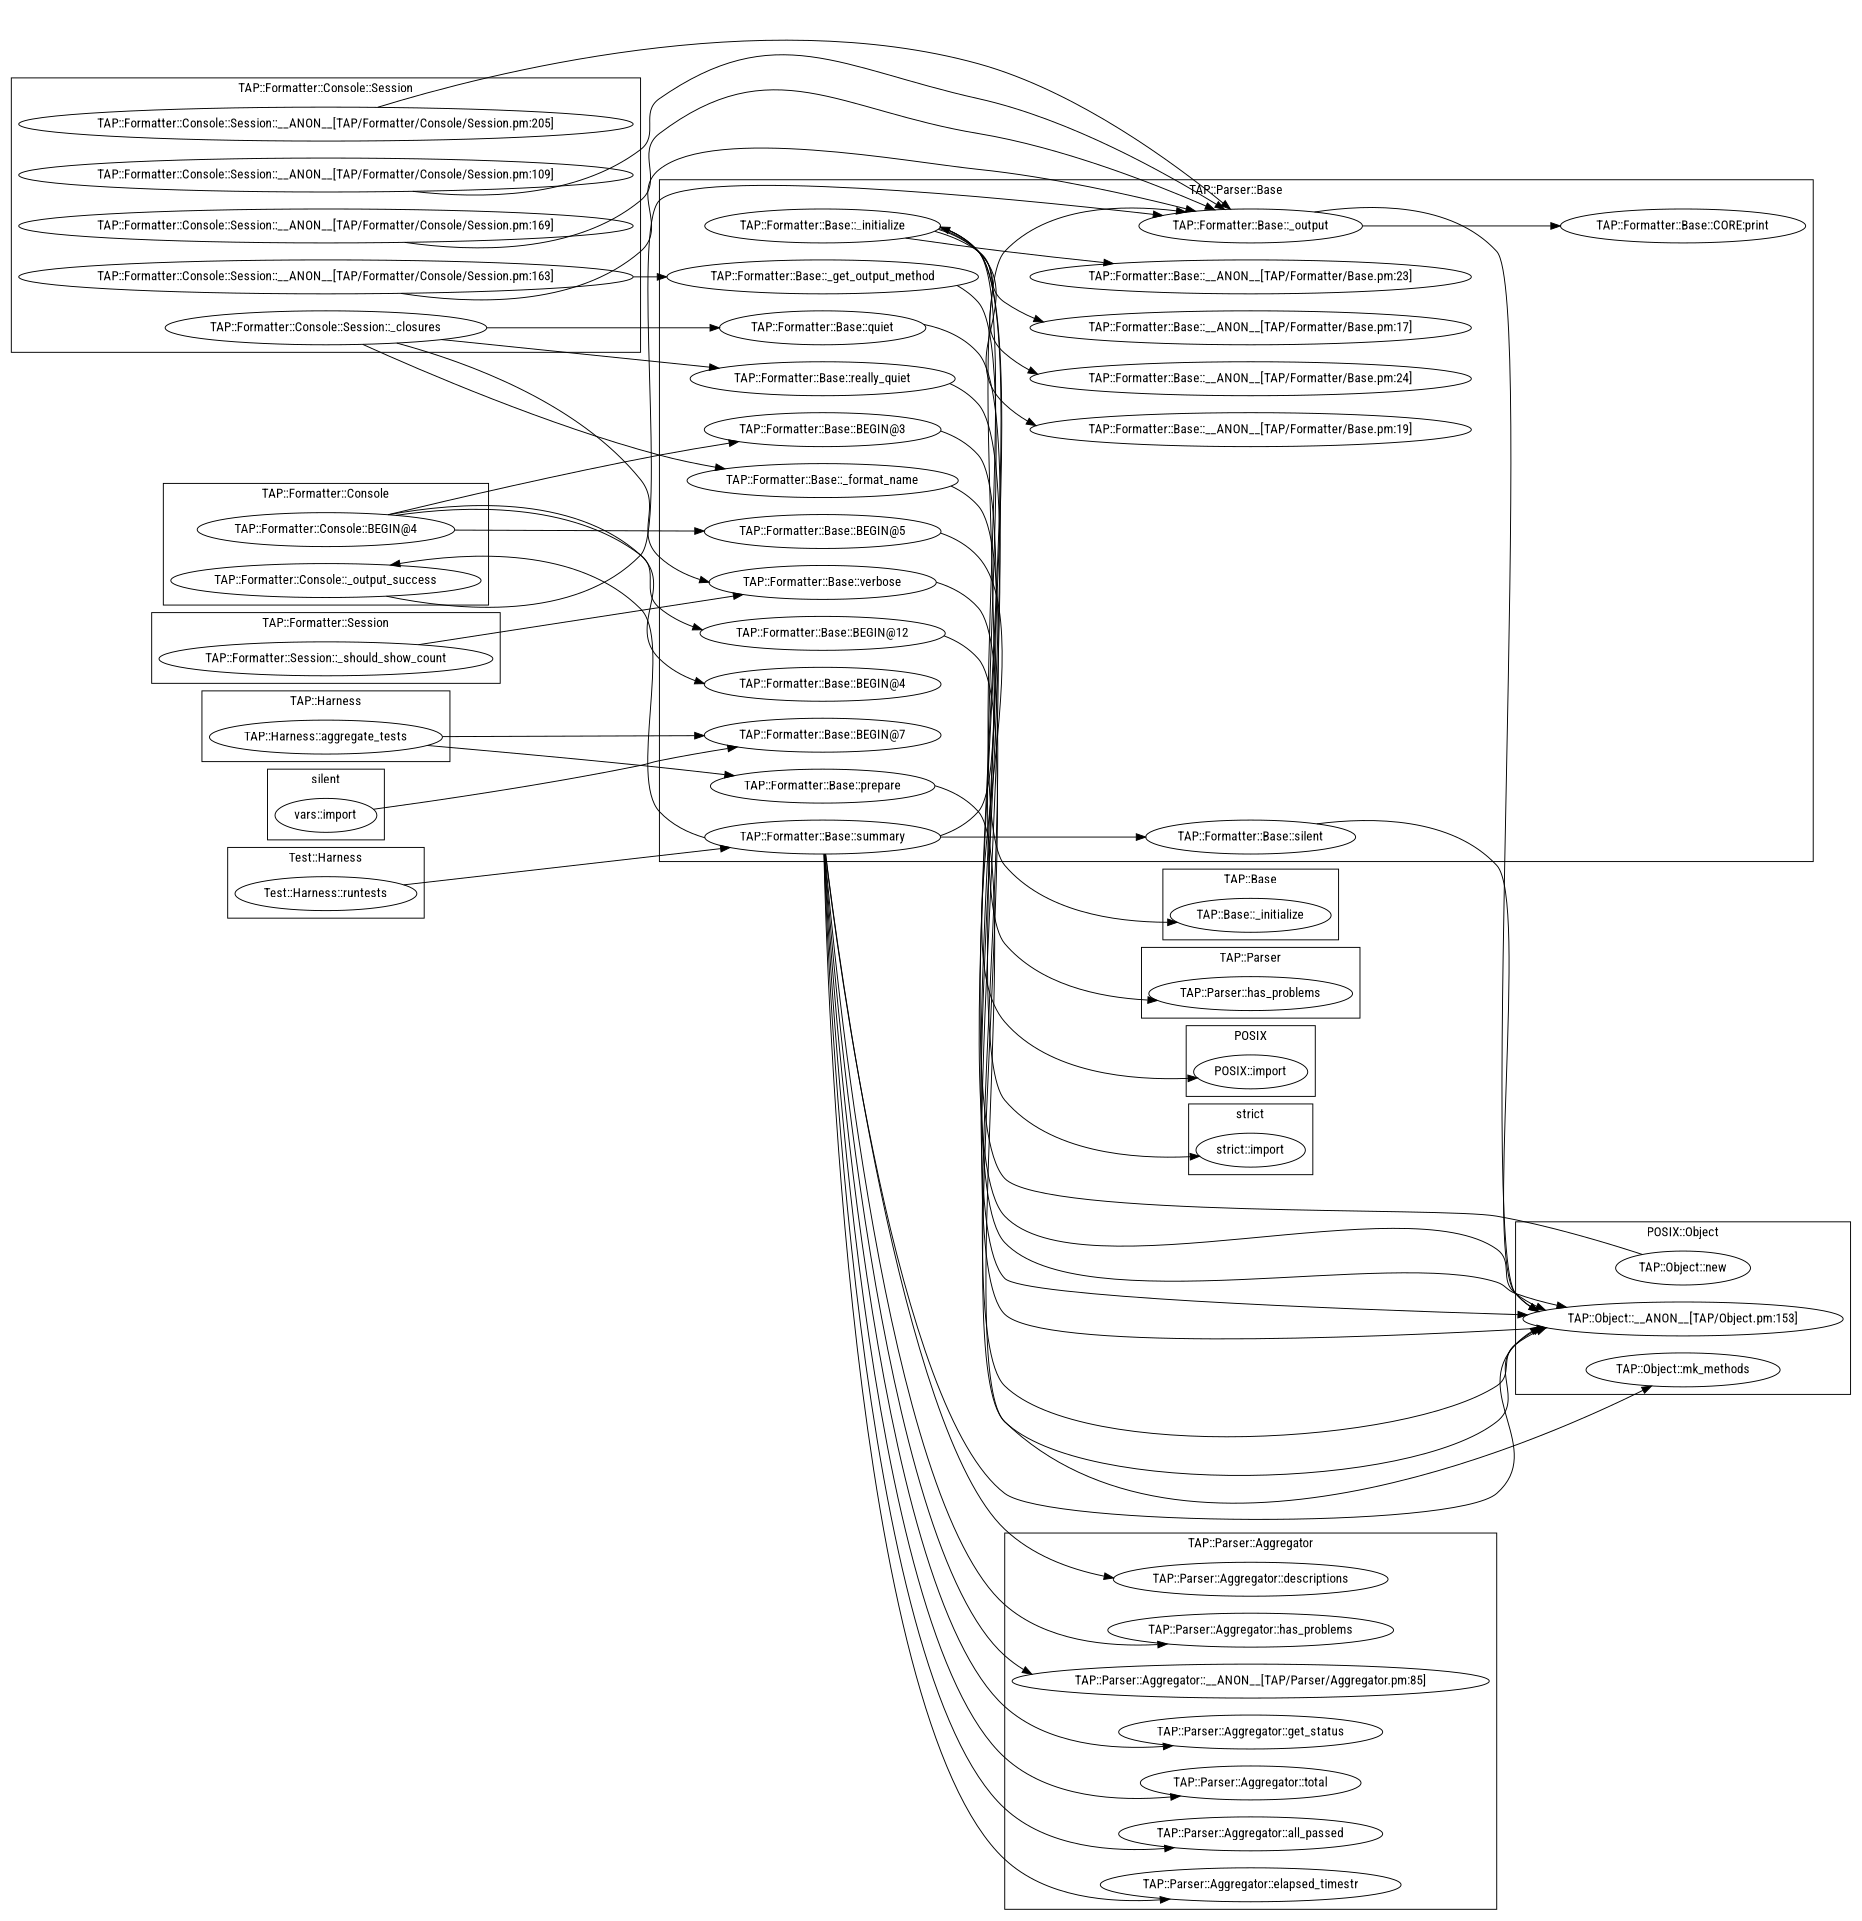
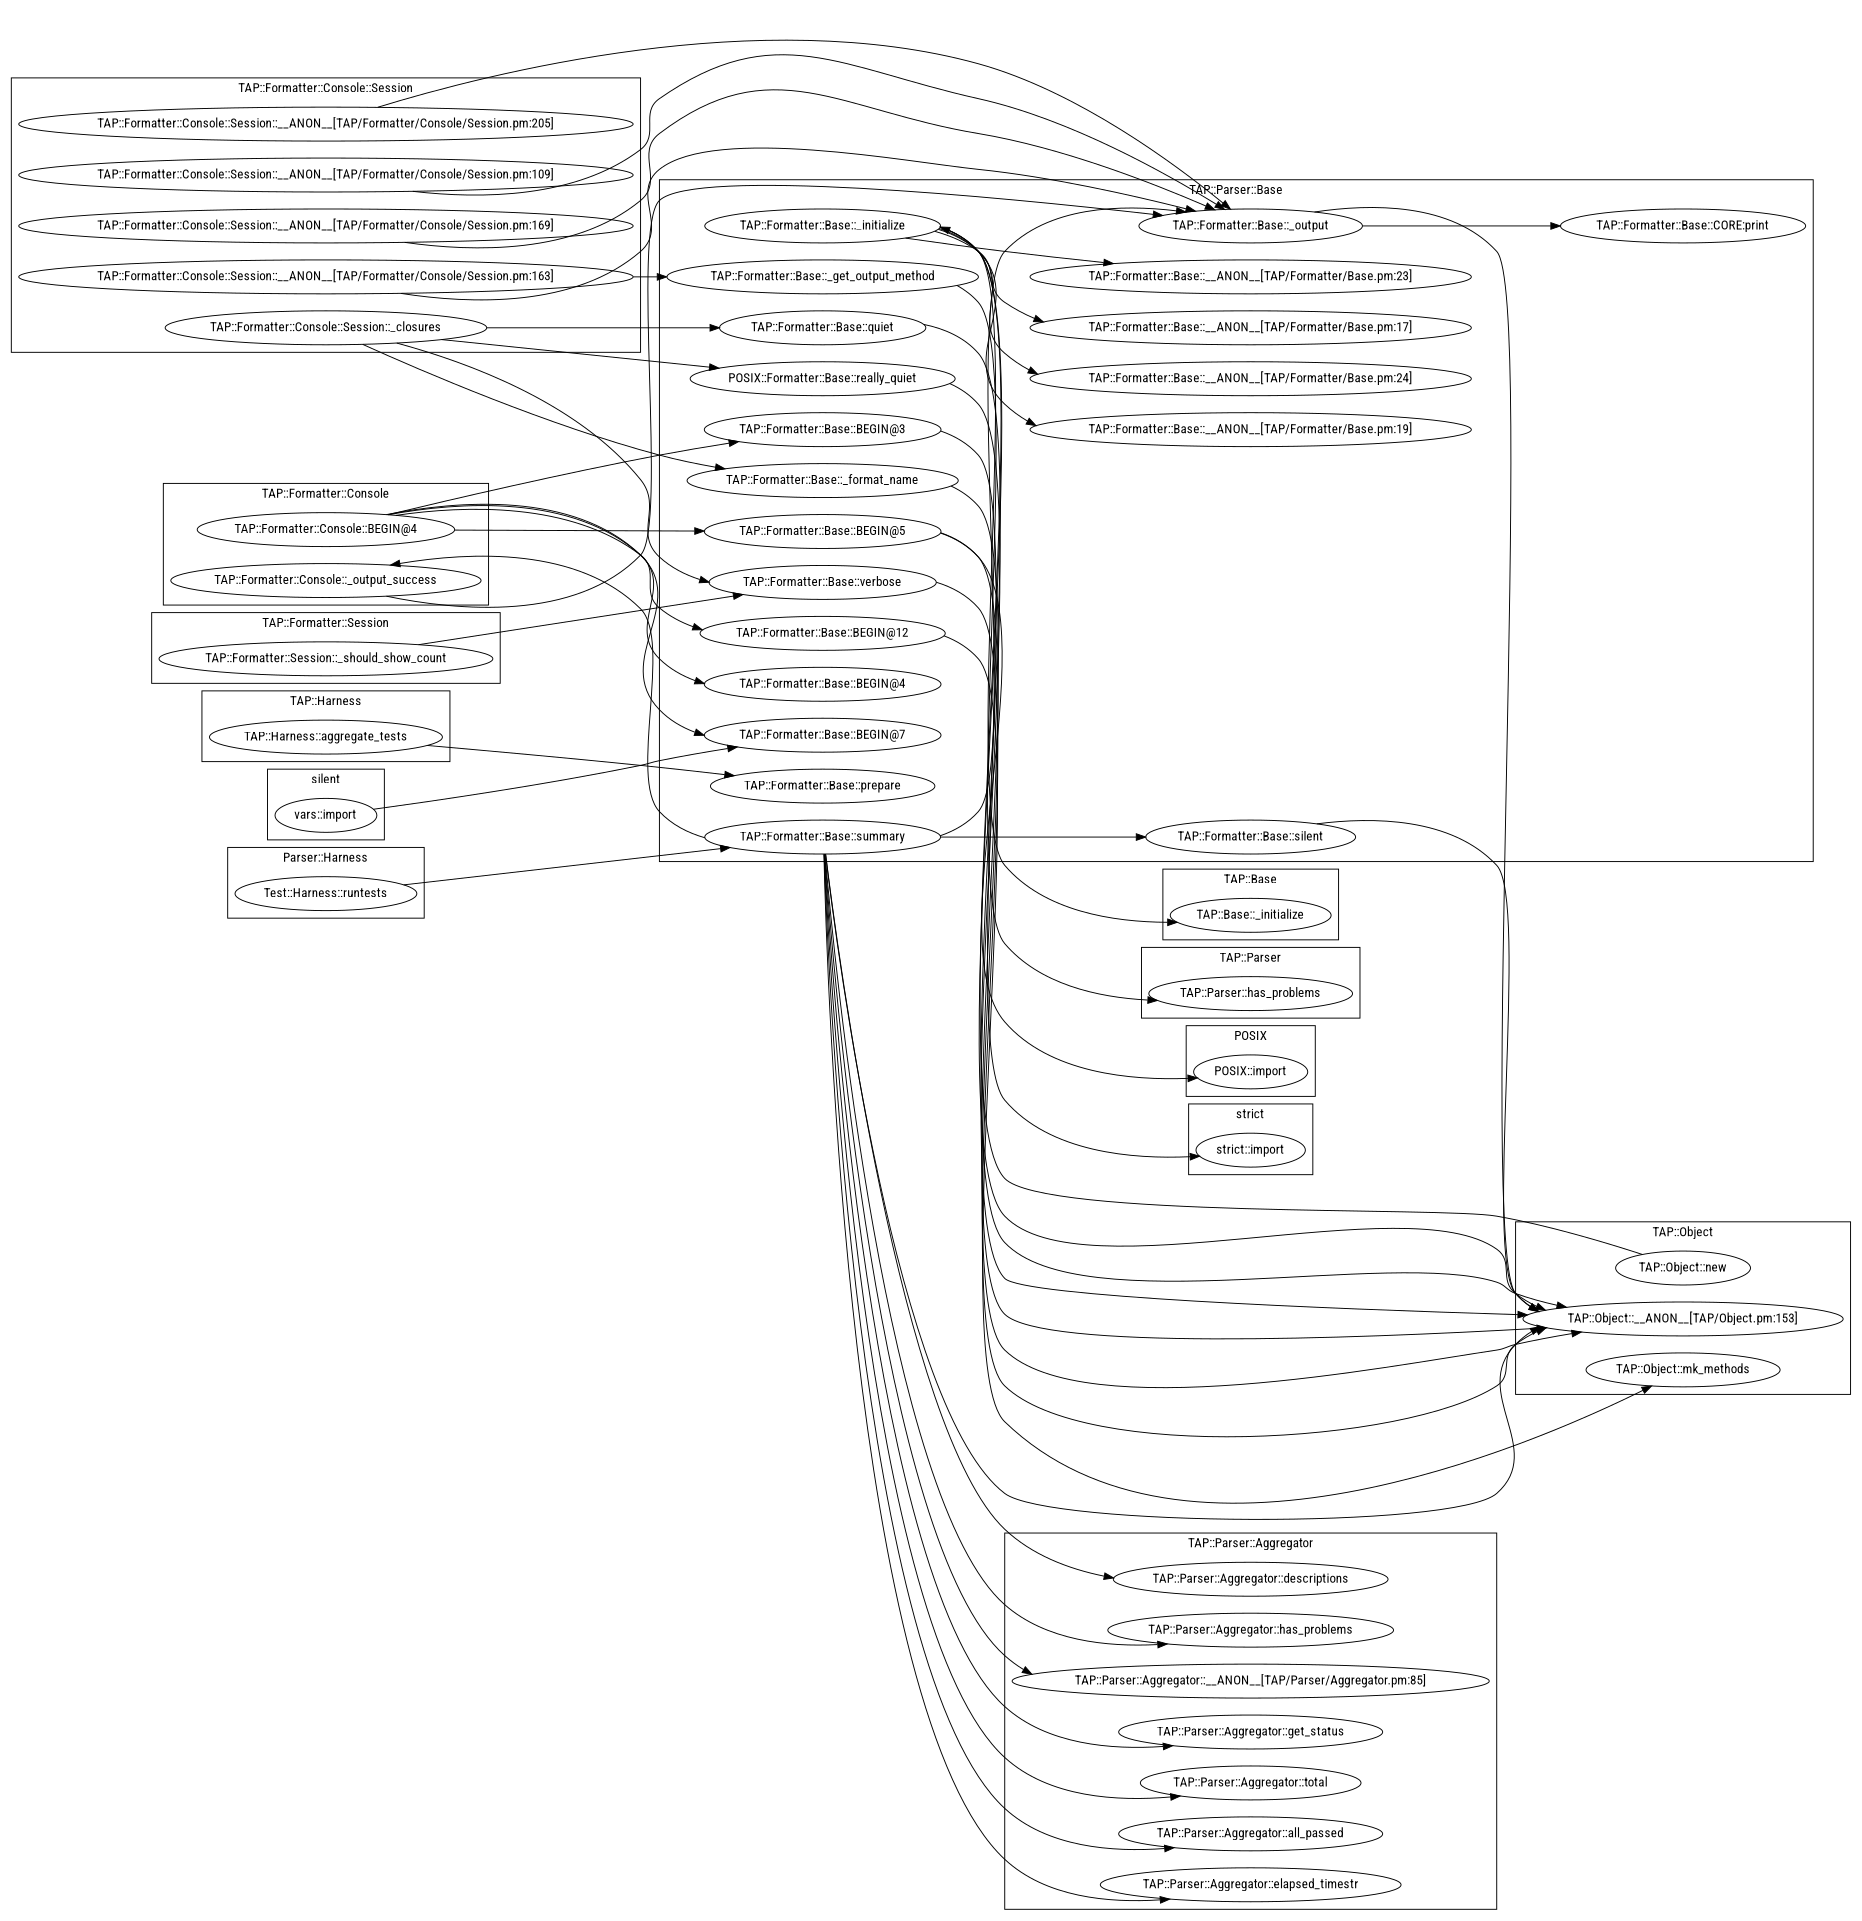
(823, 379) -> (823, 379)
(569, 736) -> (617, 537)
(326, 858) -> (326, 858)
(1683, 1233) -> (1683, 1233)
(1069, 1453) -> (996, 1326)
